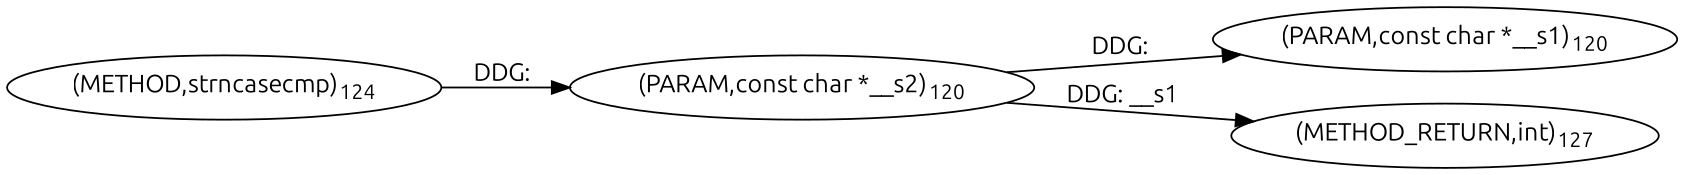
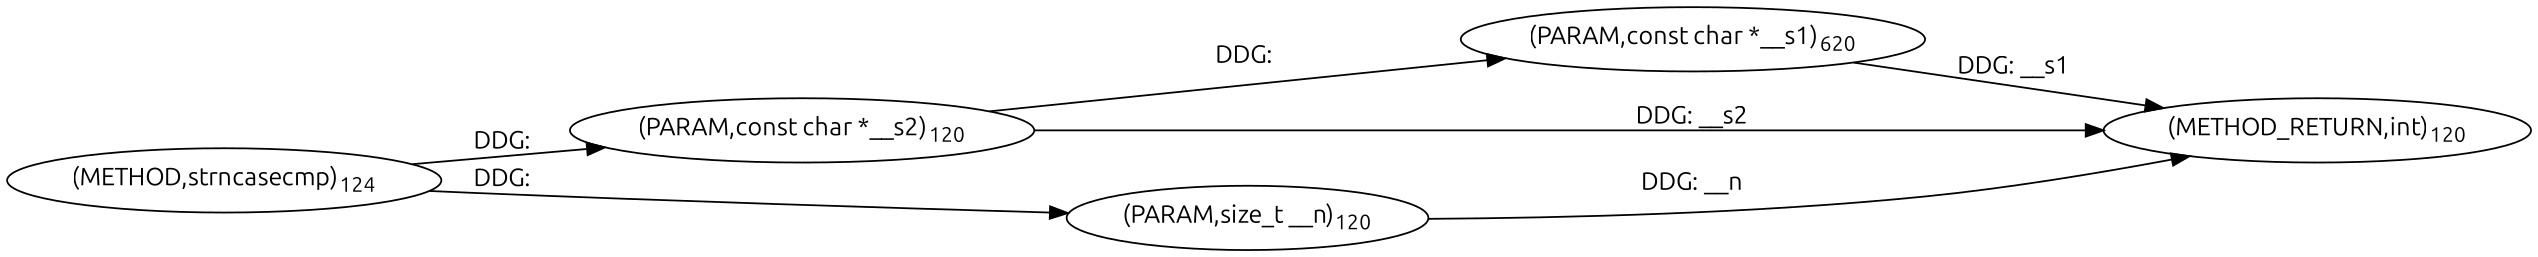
(1591, 37) -> (1838, 37)
none -> (2000, 84)
(1124, 96) -> (1693, 117)
(1576, 133) -> (2449, 128)
none -> (1248, 218)
